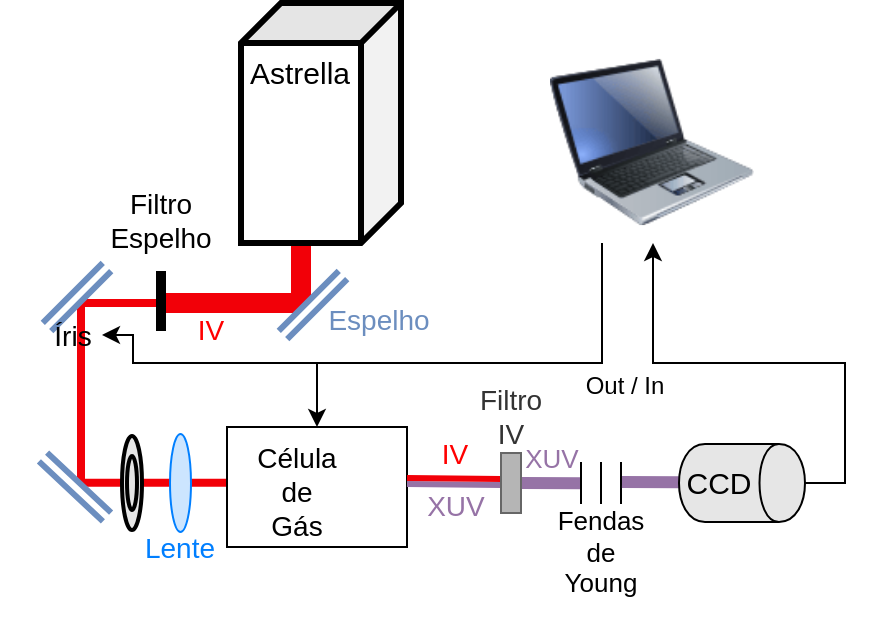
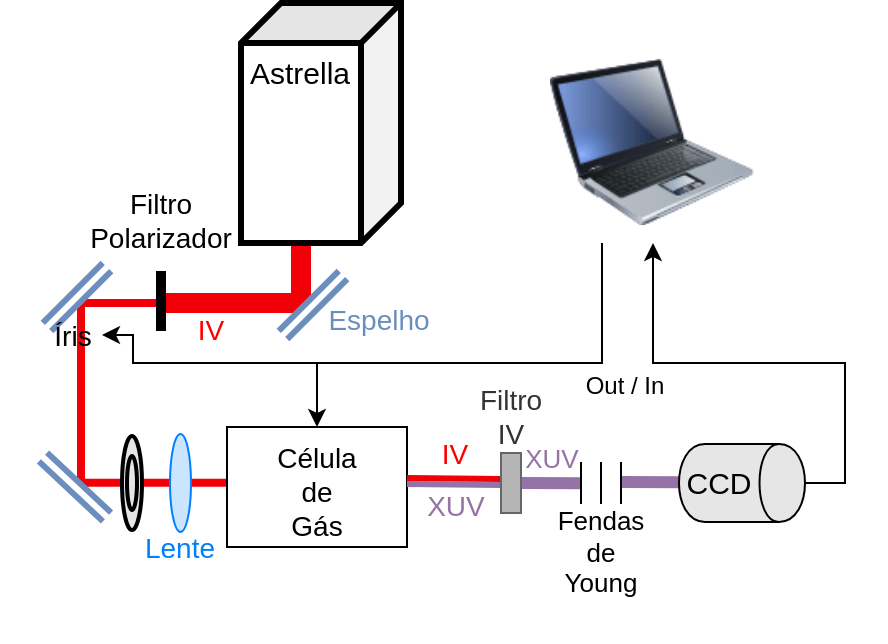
(162, 223) -> (162, 223)
(297, 487) -> (317, 487)
